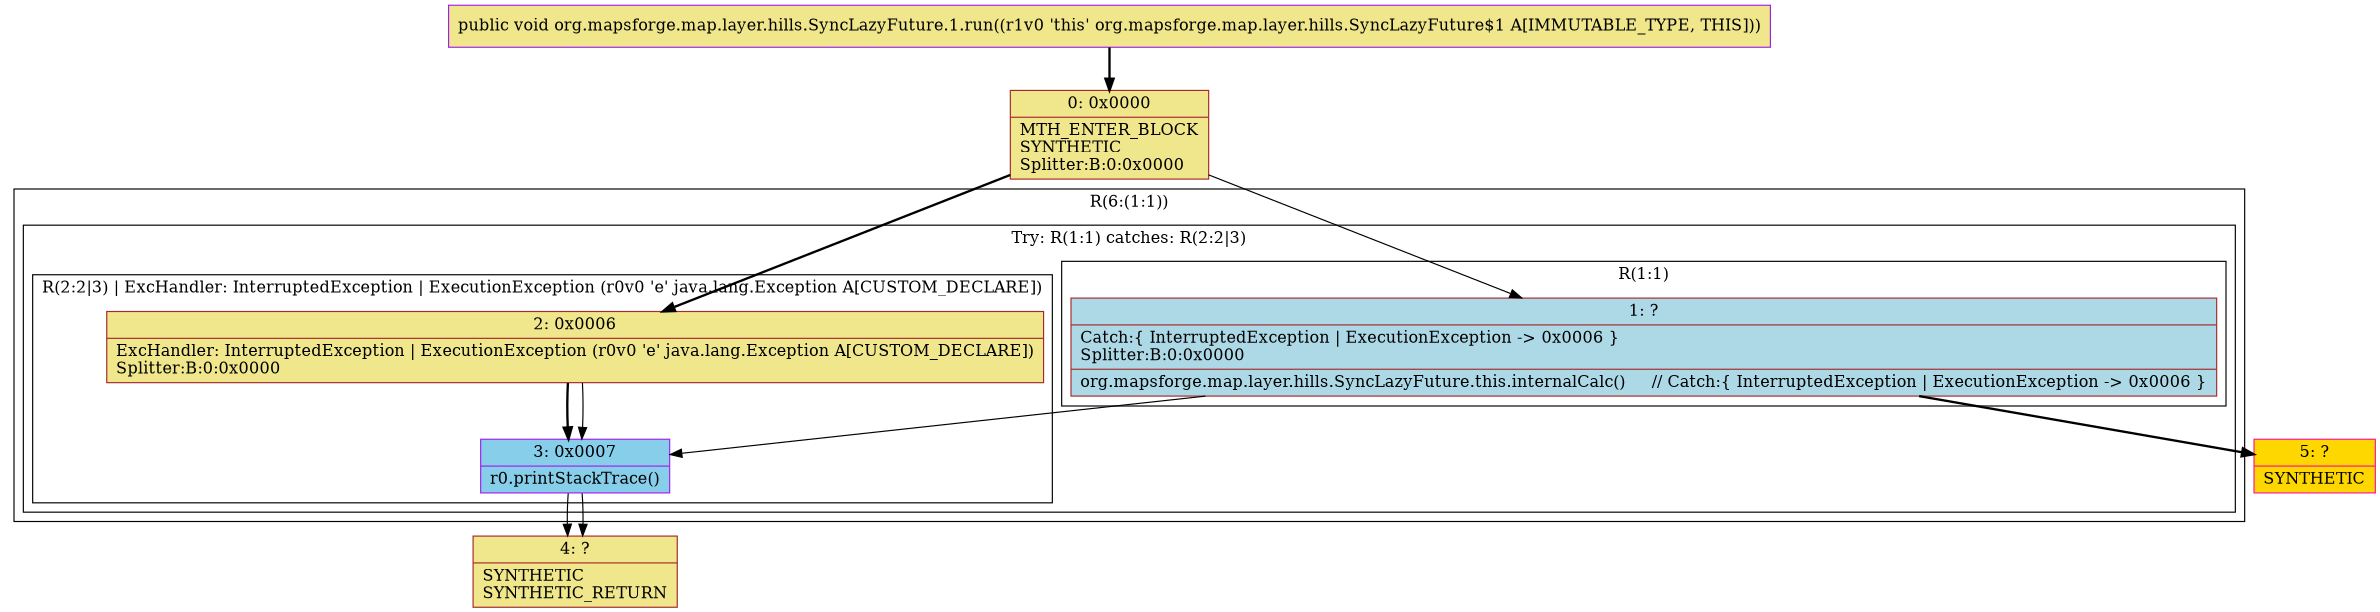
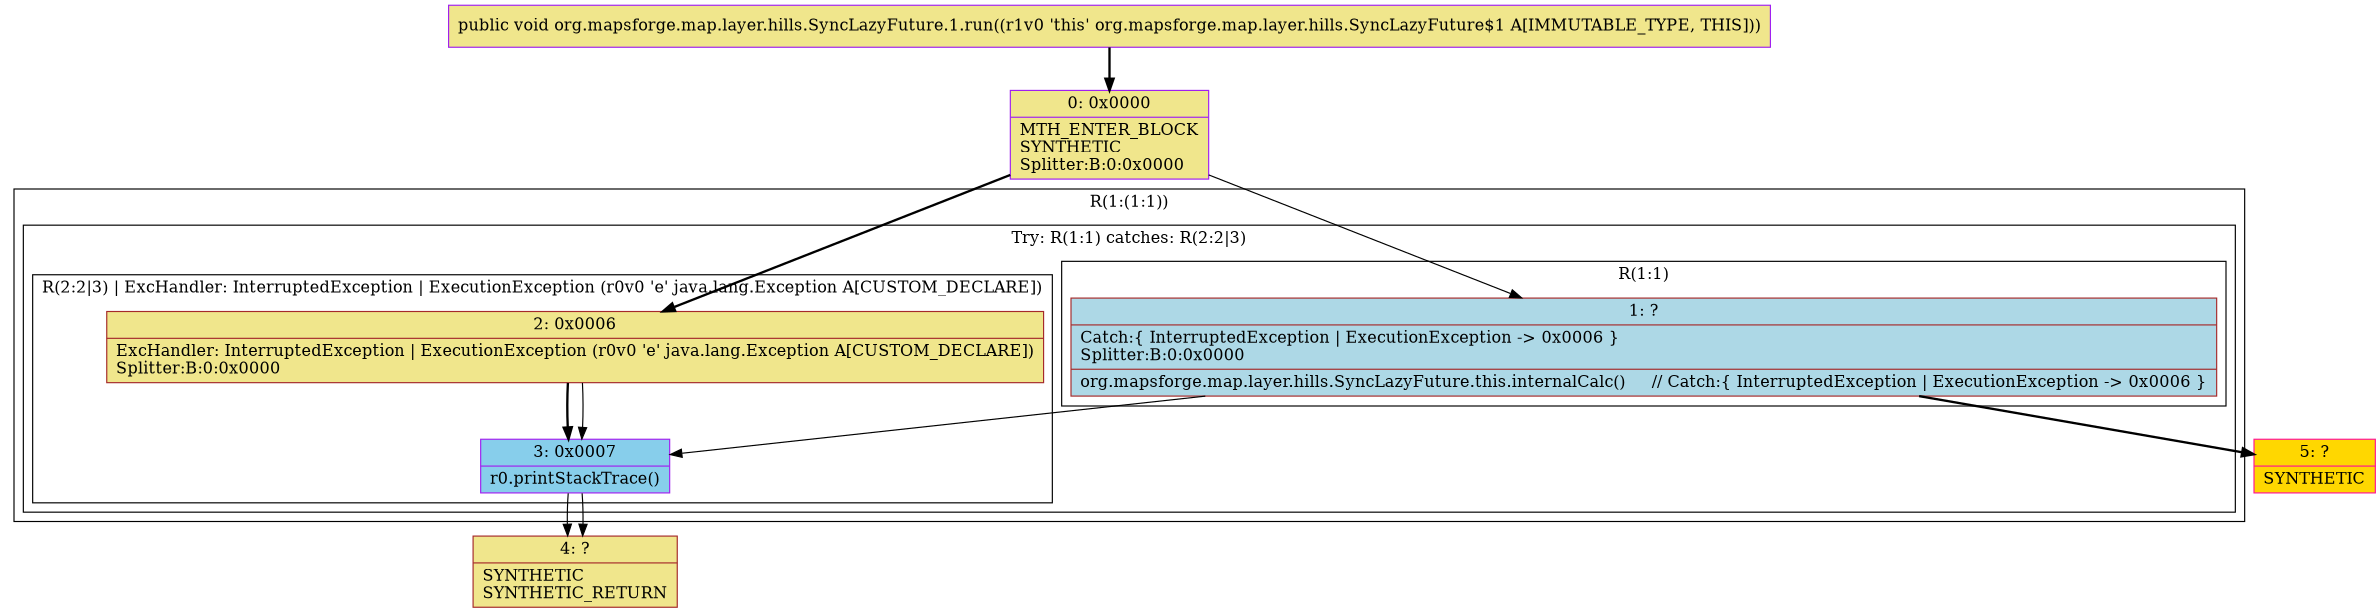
(1110, 135) -> (1110, 135)
(1129, 202) -> (1129, 202)
